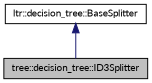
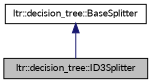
(76, 69) -> (76, 69)
